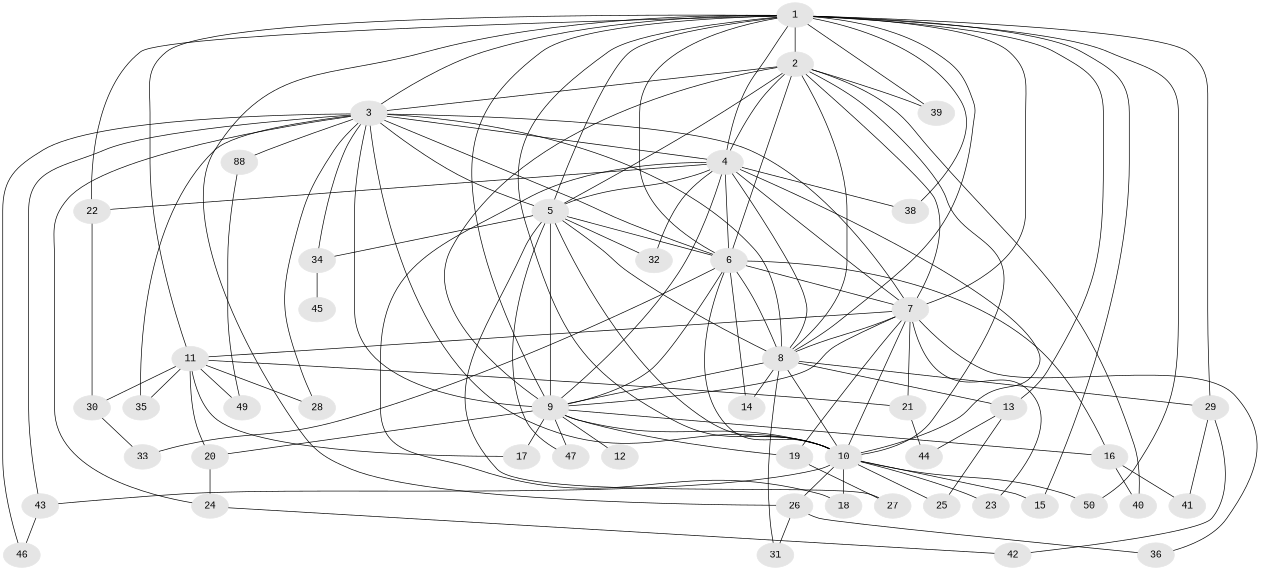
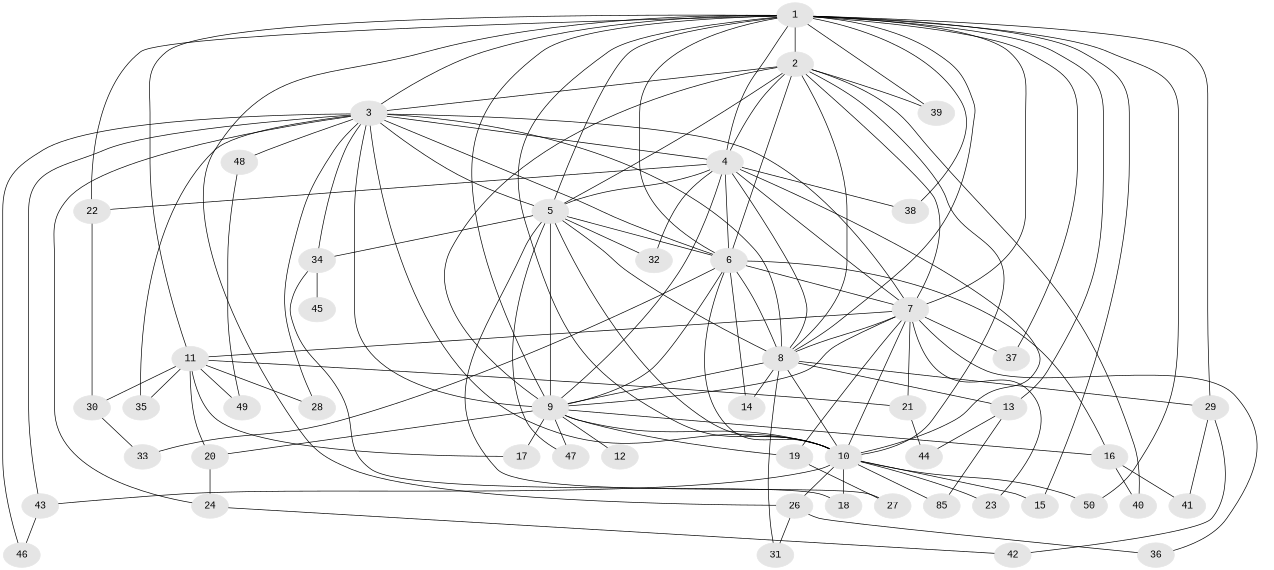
(239, 162) -> (239, 162)
none -> (1011, 359)
(382, 416) -> (487, 485)
(942, 506) -> (942, 506)
